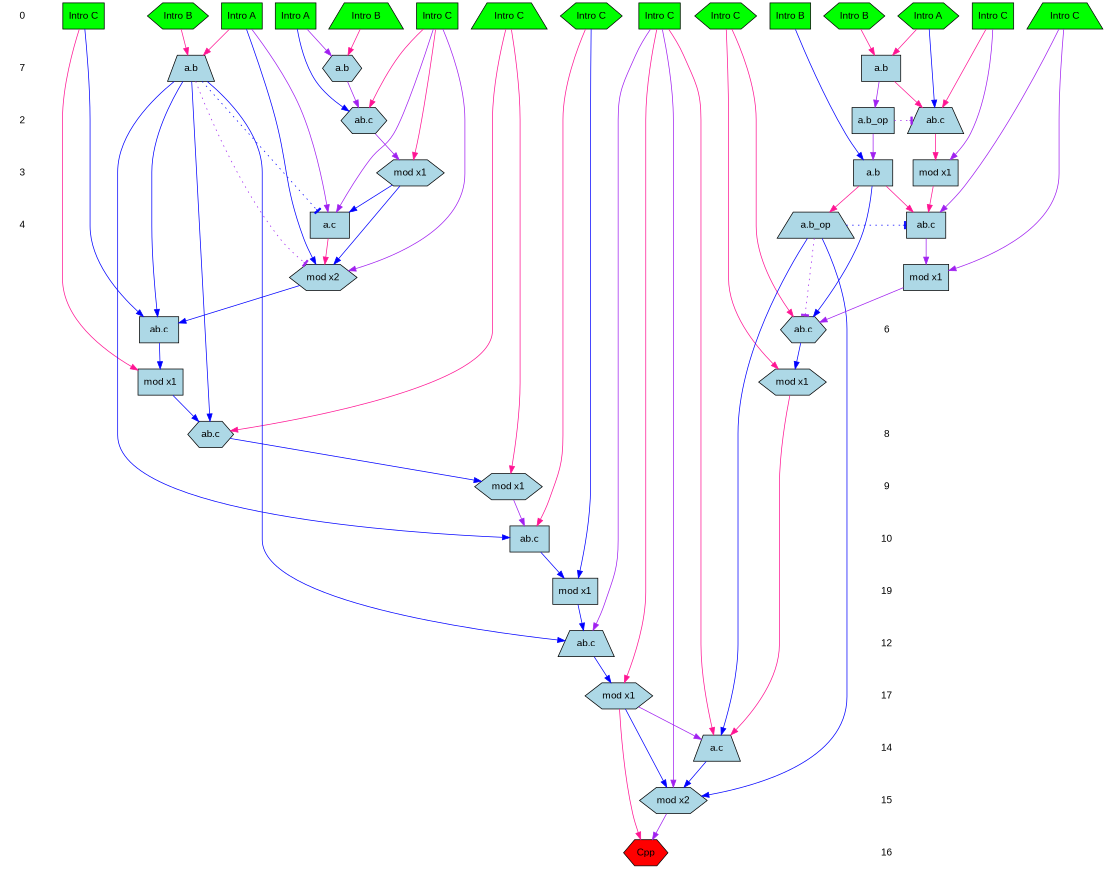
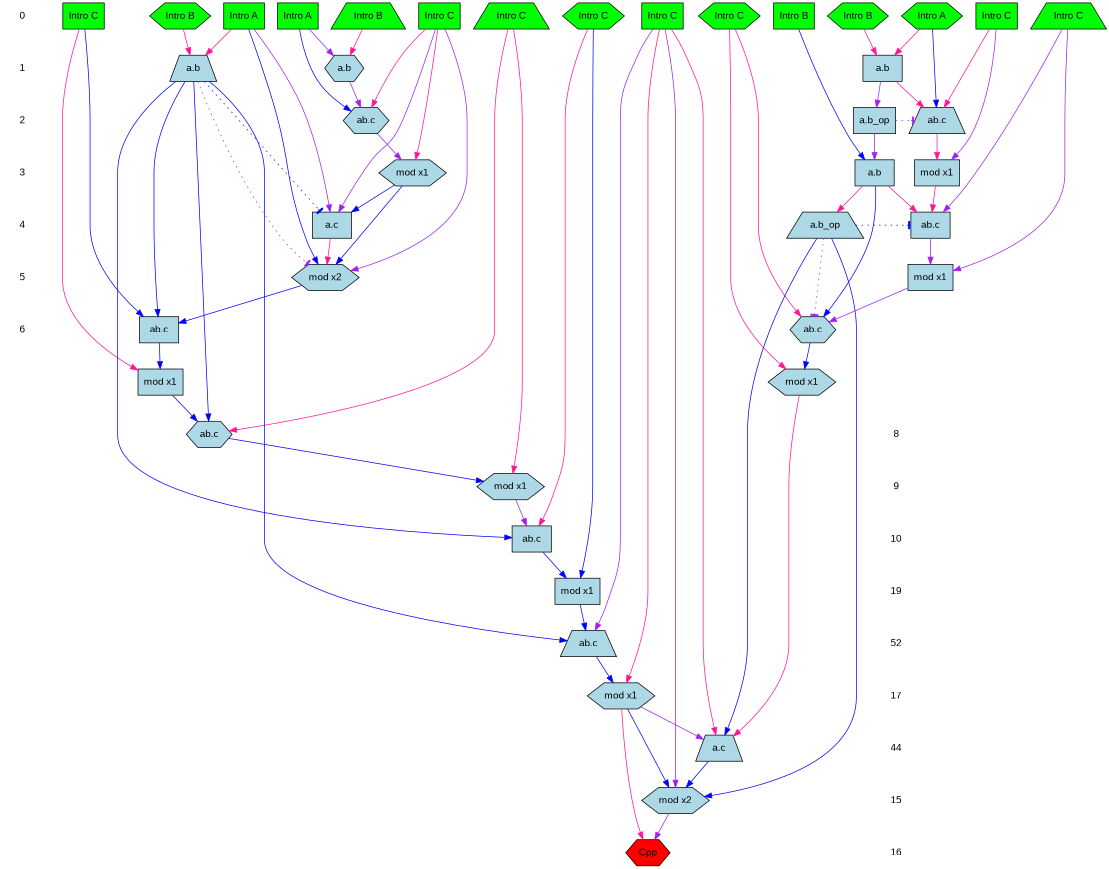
(23, 68) -> (23, 68)
none -> (23, 277)
(887, 644) -> (896, 644)
(887, 748) -> (896, 748)
